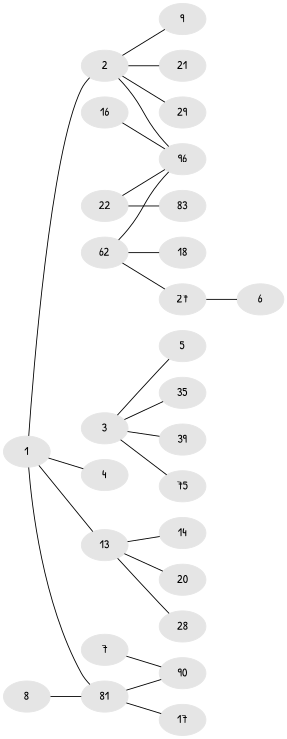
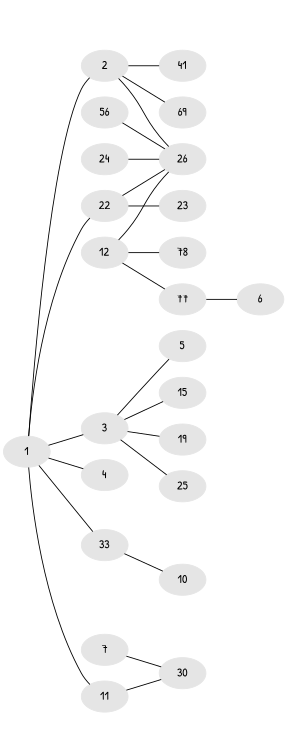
(183, 19) -> none
(183, 66) -> (183, 66)
(105, 112) -> (105, 112)
(183, 112) -> (183, 112)
none -> (105, 159)
(183, 159) -> (183, 159)
(183, 206) -> (183, 206)
(105, 253) -> (105, 253)
(183, 253) -> (183, 253)
(183, 299) -> (183, 299)
none -> (47, 323)
(183, 393) -> (183, 393)
none -> (66, 440)
(183, 440) -> (183, 440)
(183, 486) -> (183, 486)
(183, 533) -> none
(105, 545) -> (105, 545)
(183, 580) -> (183, 580)
(183, 626) -> none
(183, 673) -> (183, 673)
(27, 697) -> none
(105, 697) -> (105, 697)
(183, 720) -> none
